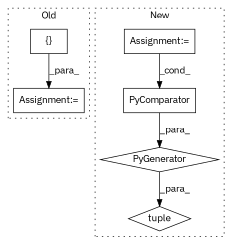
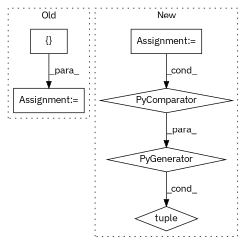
(160, 101) -> (166, 101)
(175, 189) -> (182, 189)
